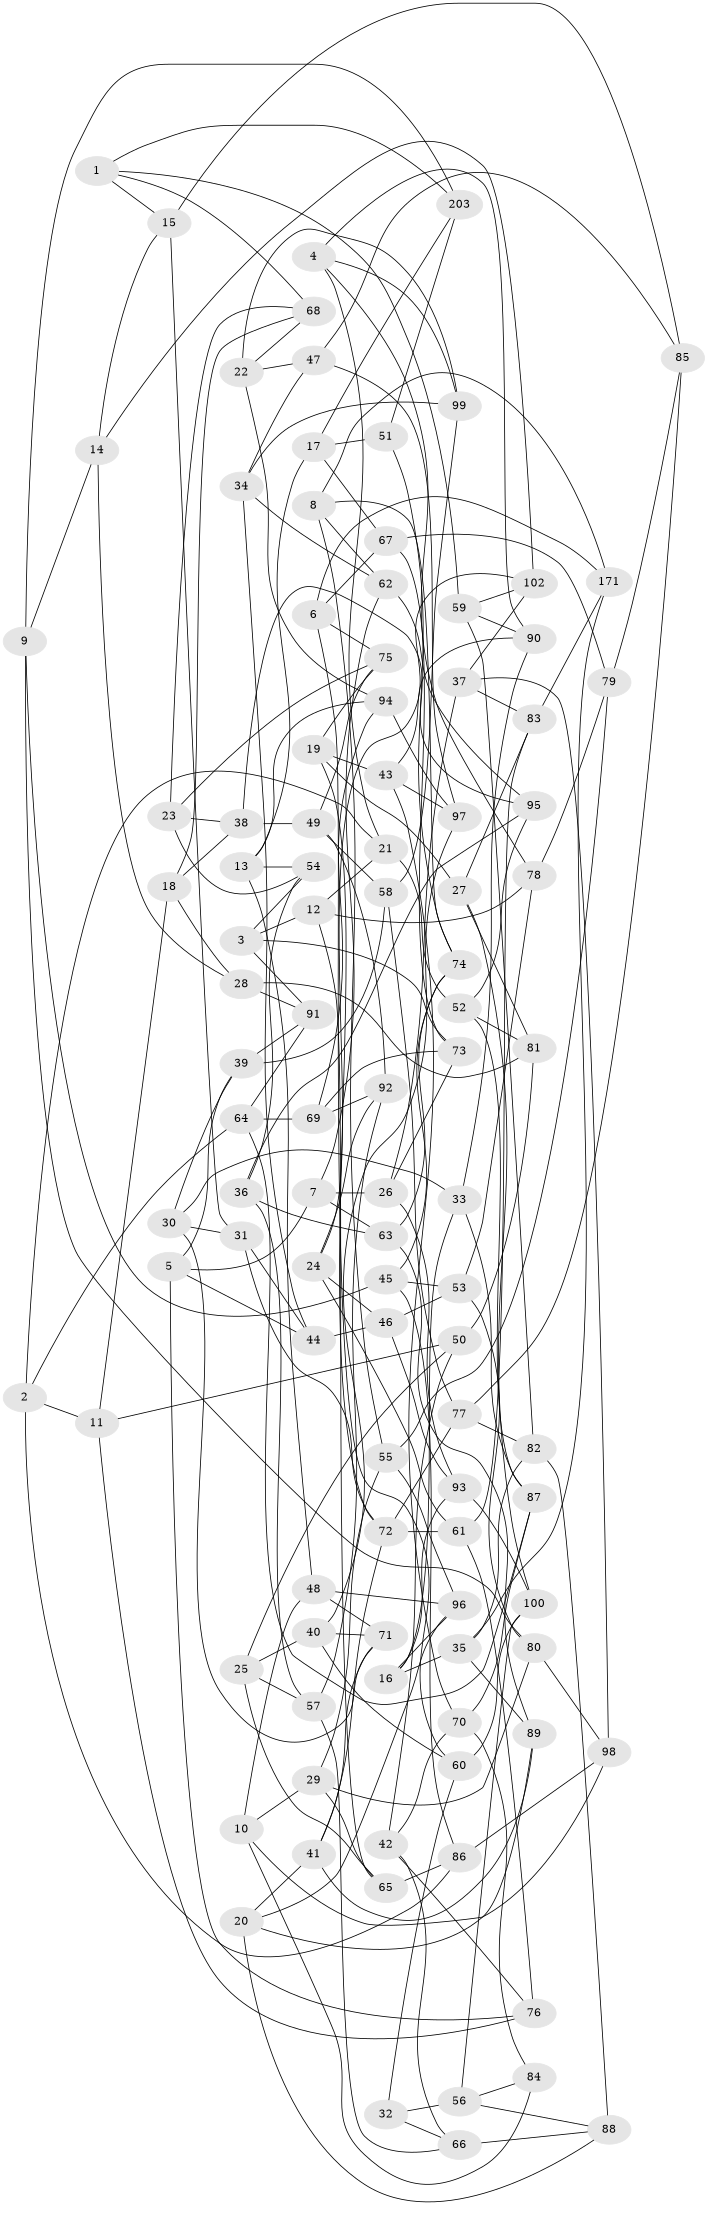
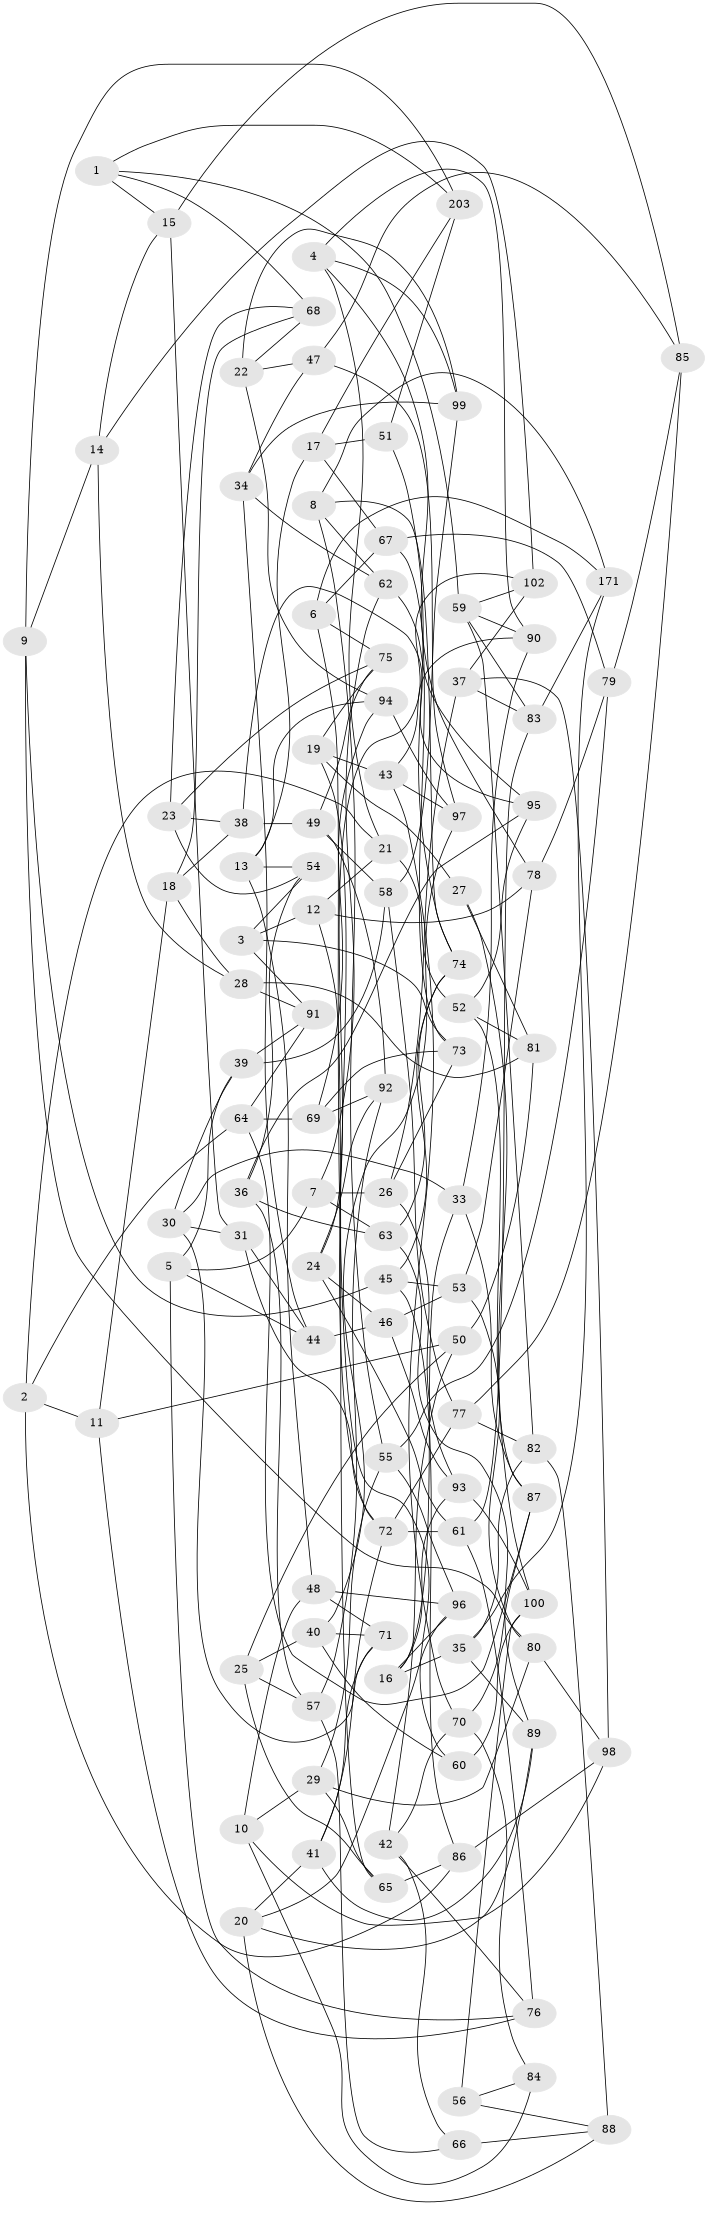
(502, 794) -> (497, 664)
(386, 2114) -> none
